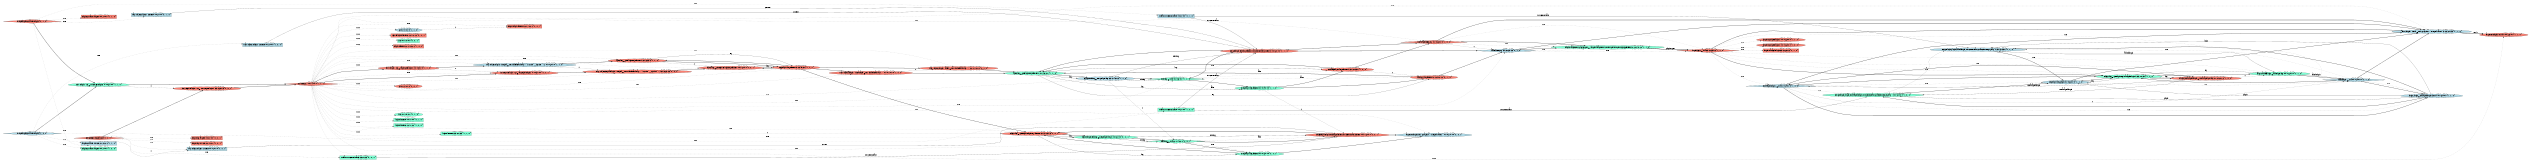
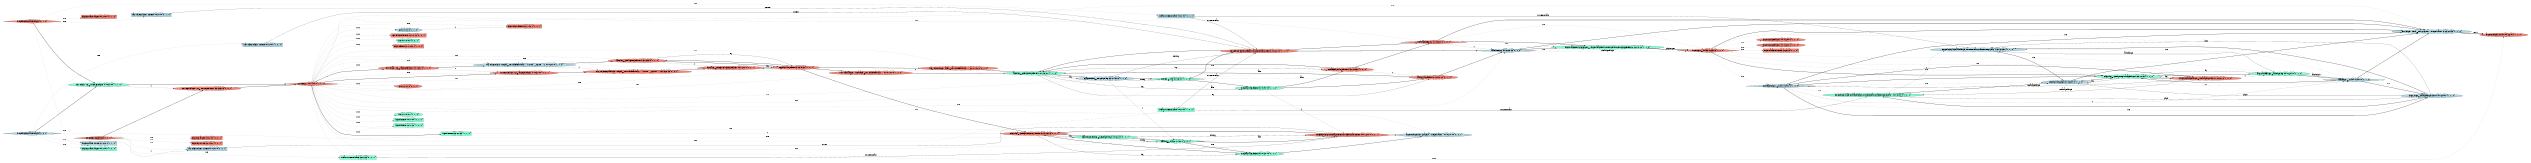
(1608, 51) -> (1608, 51)
(1307, 78) -> (1306, 78)
(362, 136) -> (362, 136)
